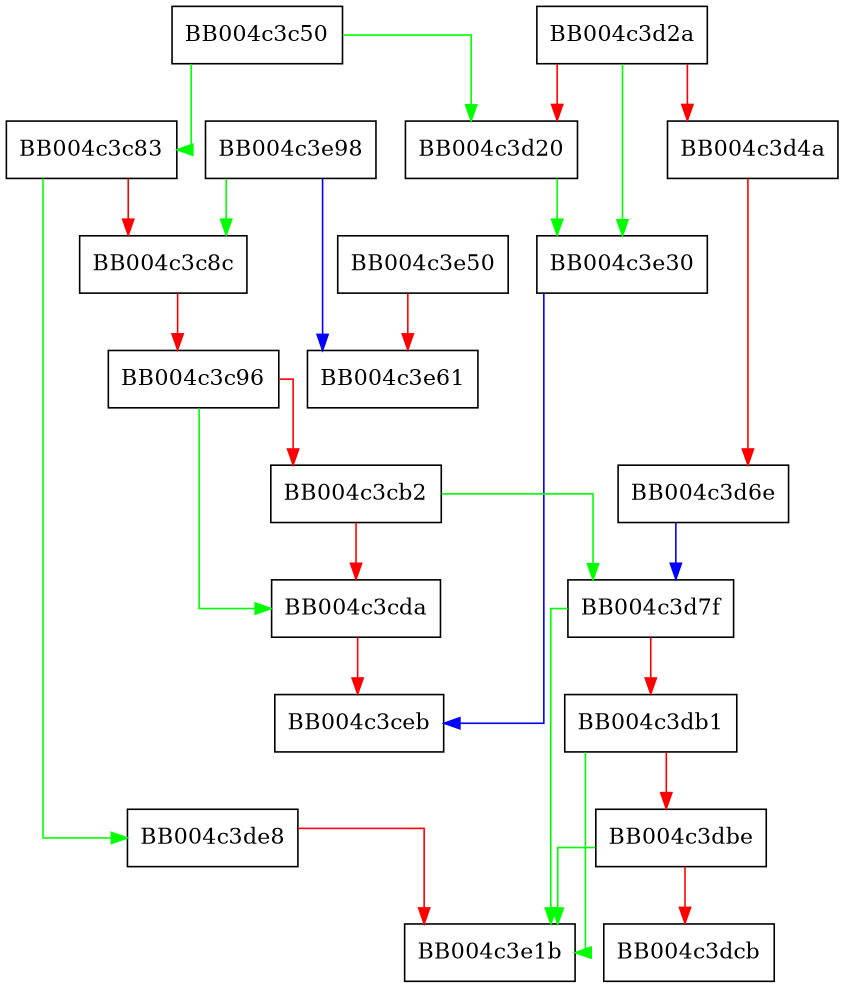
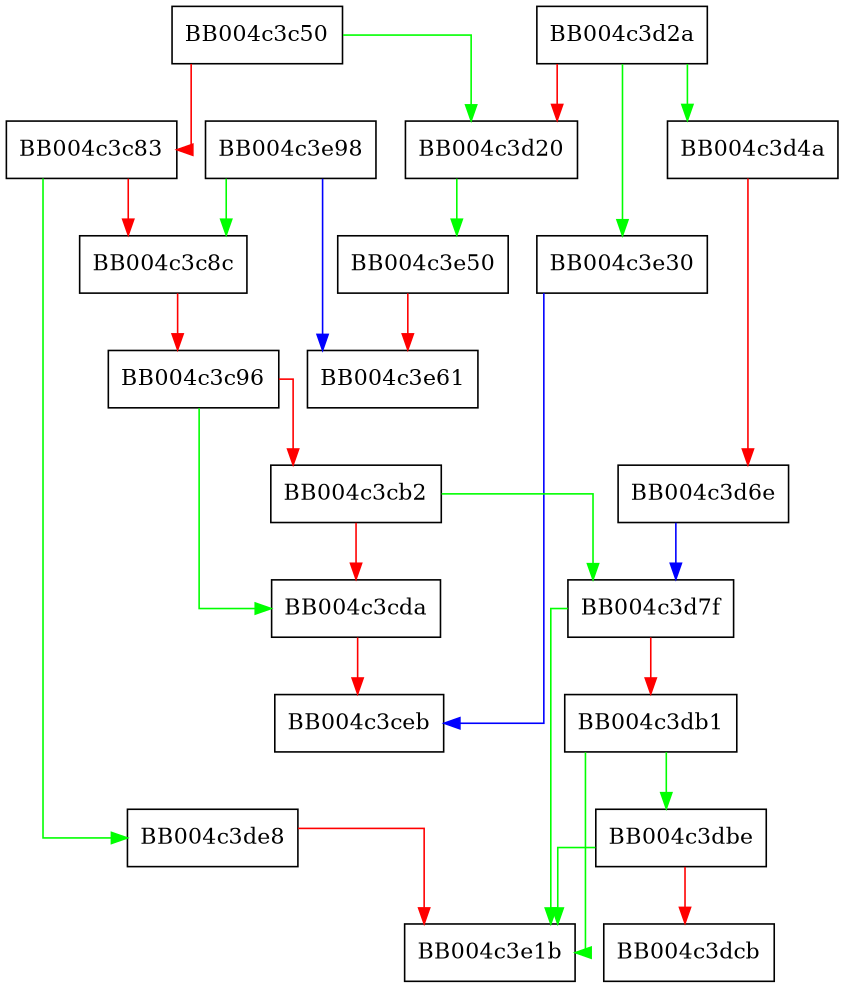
(687, 84) -> (687, 84)
(191, 108) -> (191, 108)
(557, 199) -> (457, 199)
(666, 772) -> (666, 772)
